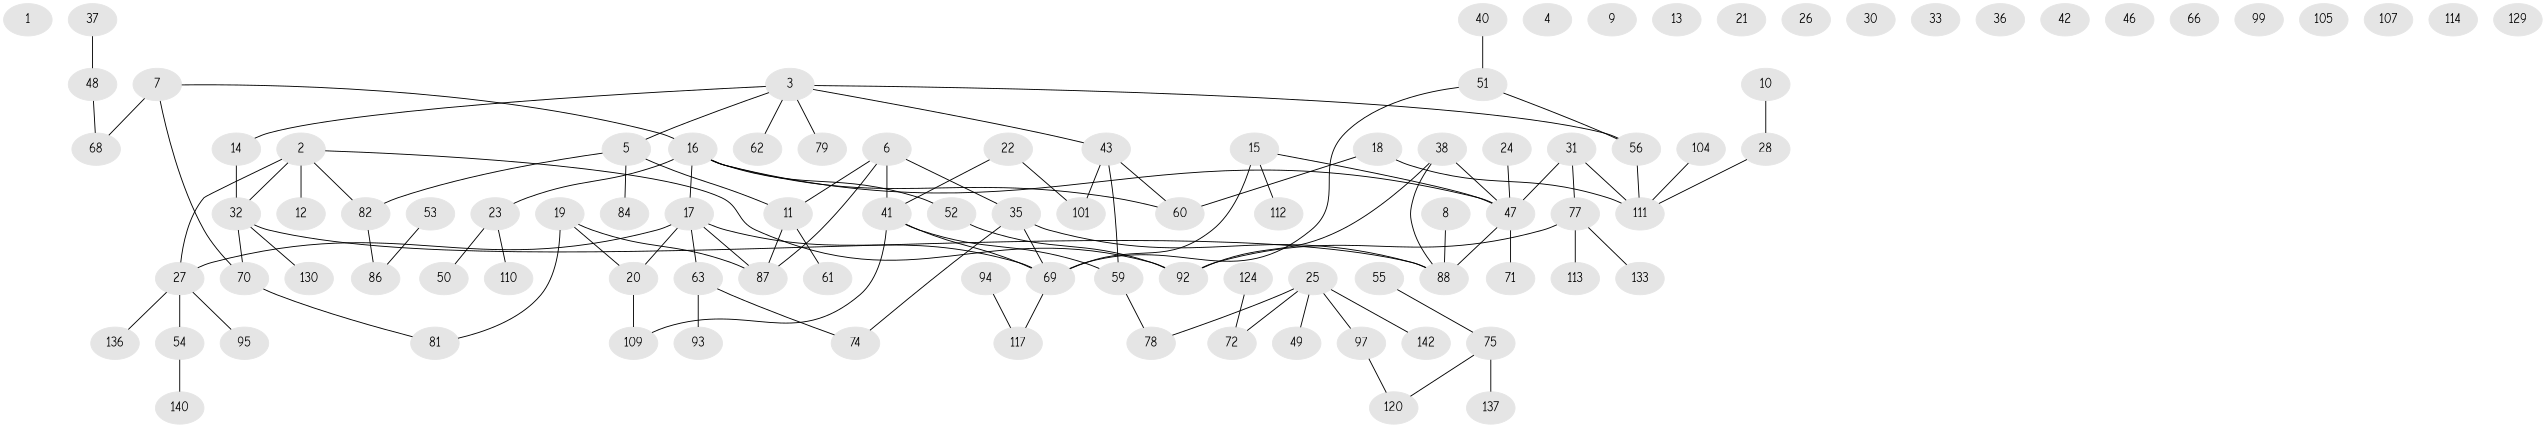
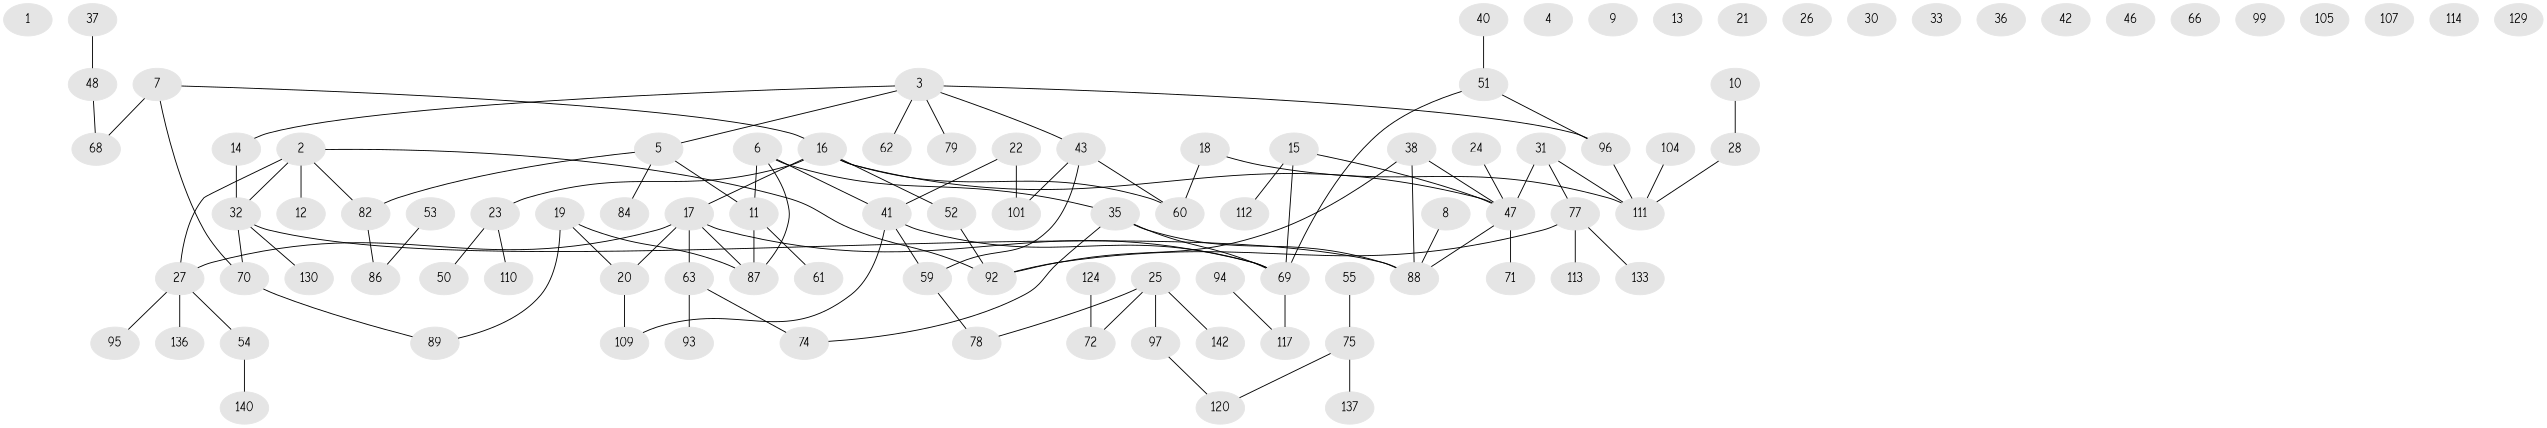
(1636, 149) -> (1606, 149)
(435, 343) -> (435, 343)
(1297, 343) -> none
